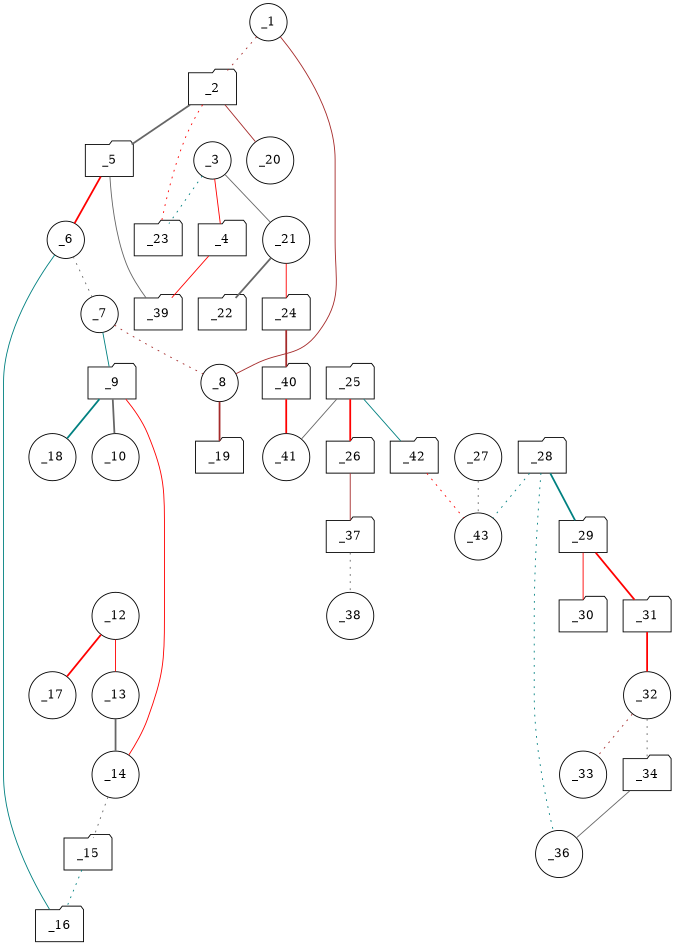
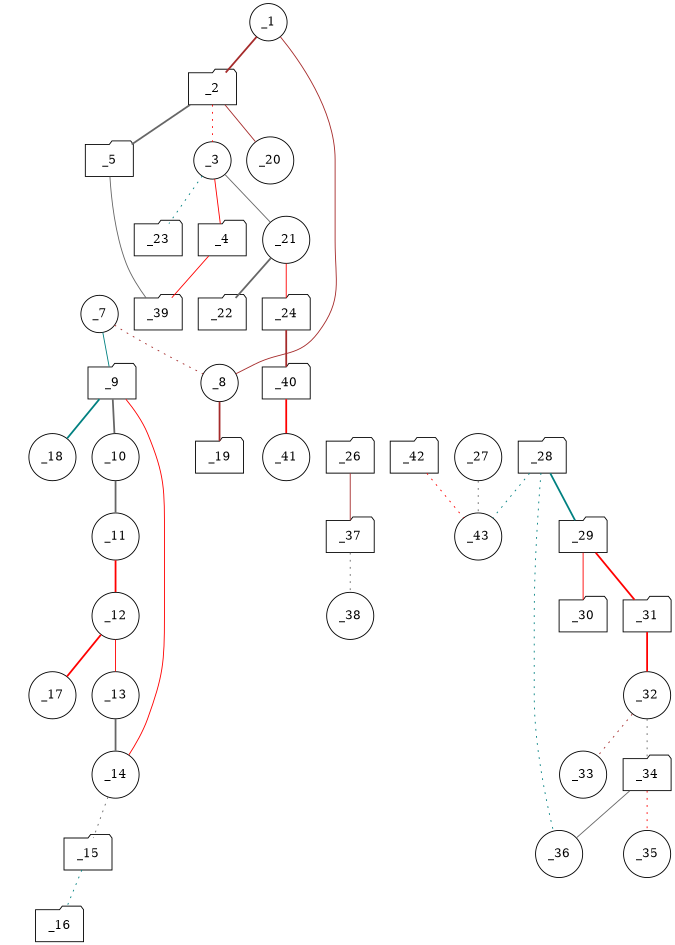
(241, 55) -> (241, 55)
(177, 162) -> (212, 123)
(66, 240) -> none
(350, 383) -> none
none -> (116, 537)
none -> (647, 854)
